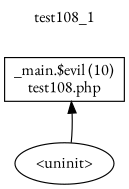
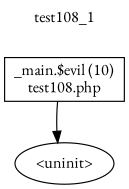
(72, 128) -> (57, 116)
